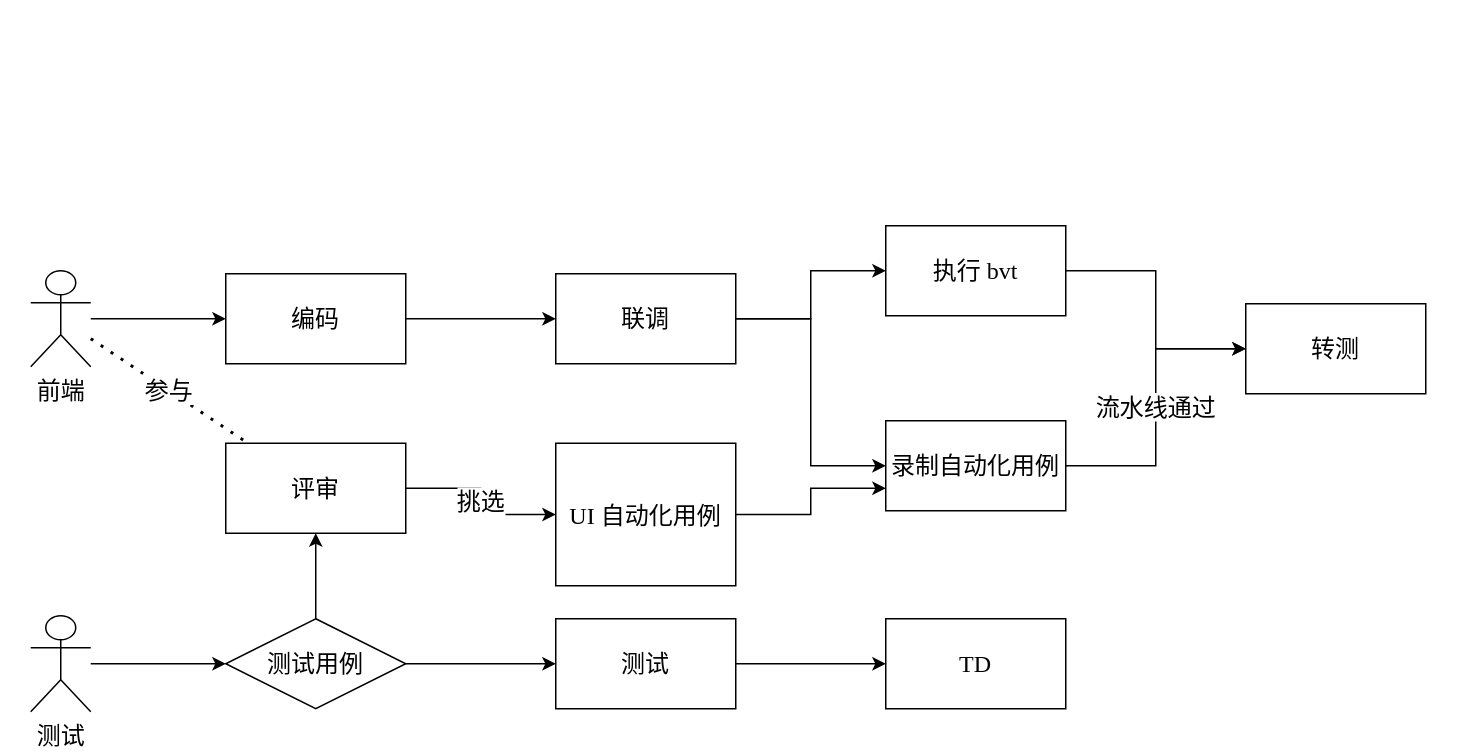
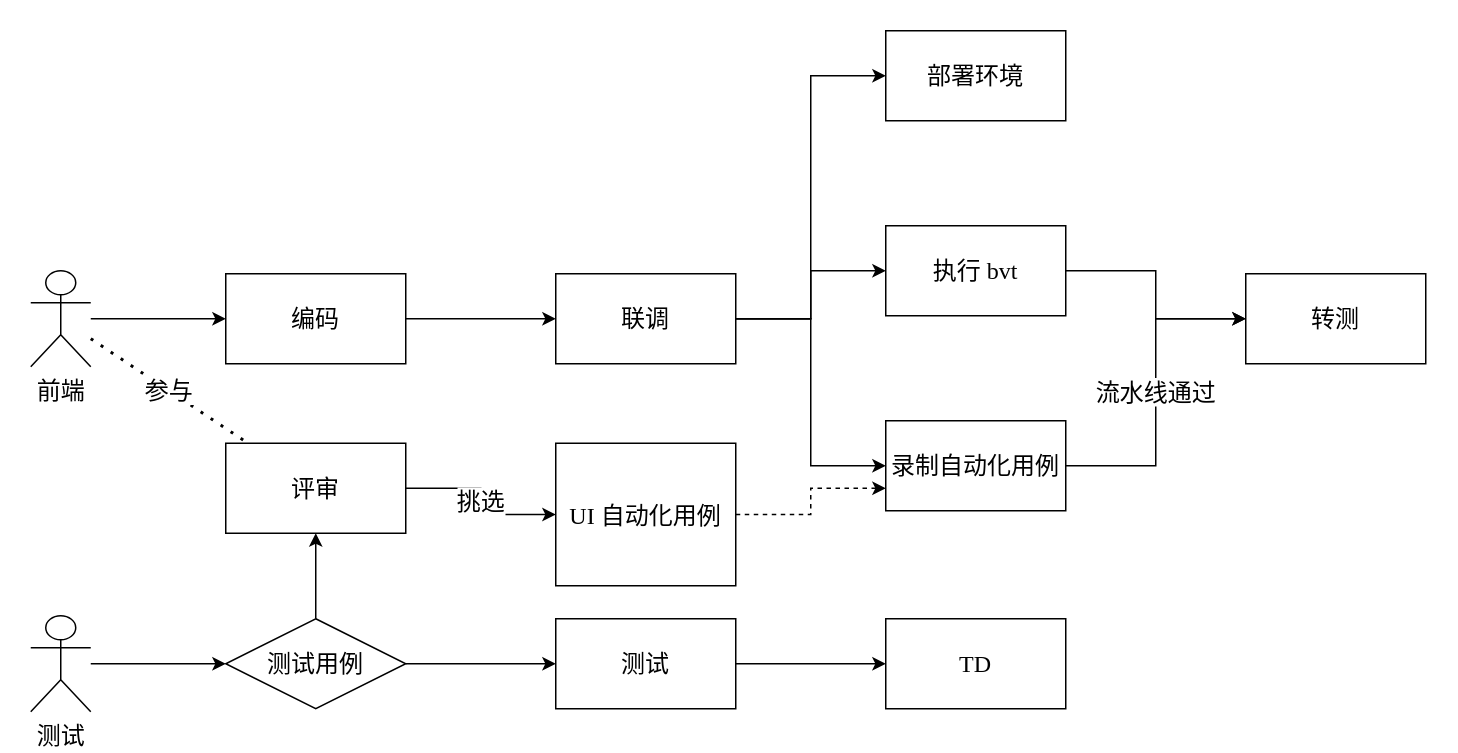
none -> (976, 76)
none -> (811, 140)
(1336, 349) -> (1336, 319)
(811, 507) -> (811, 507)
